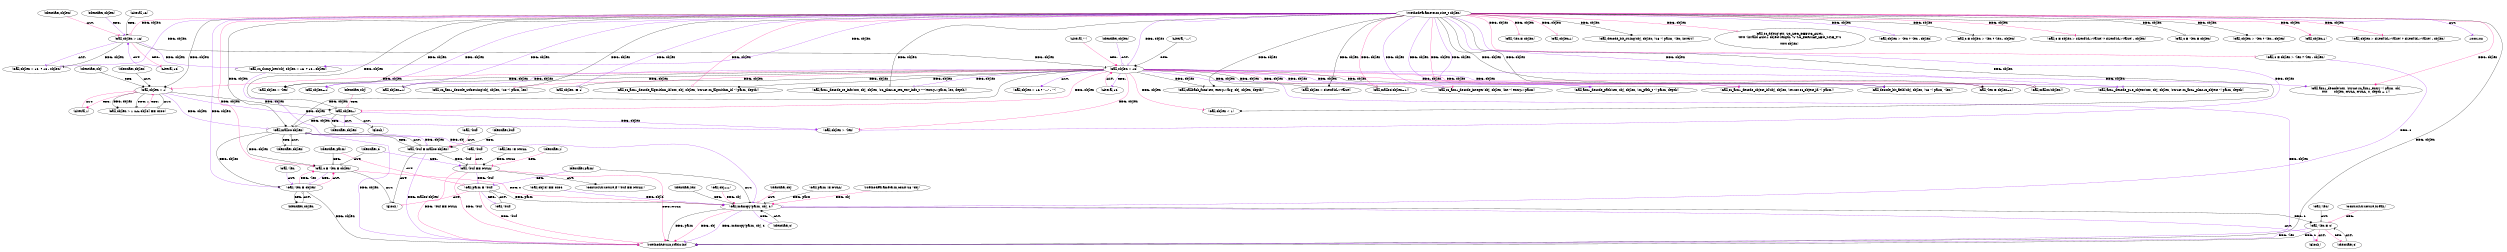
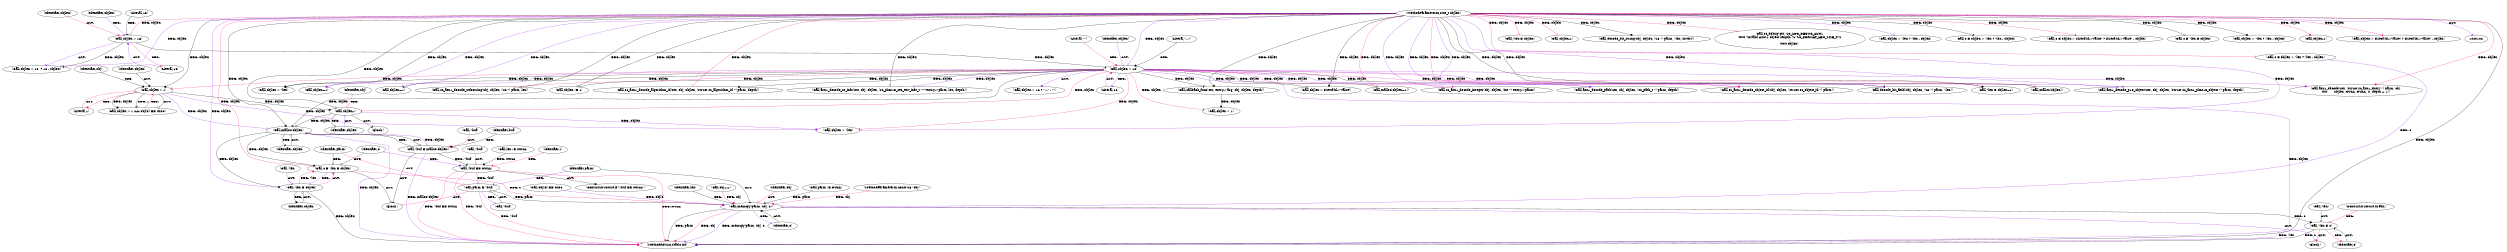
(775, 22) -> (775, 22)
(288, 69) -> none
(2183, 101) -> (1221, 100)
